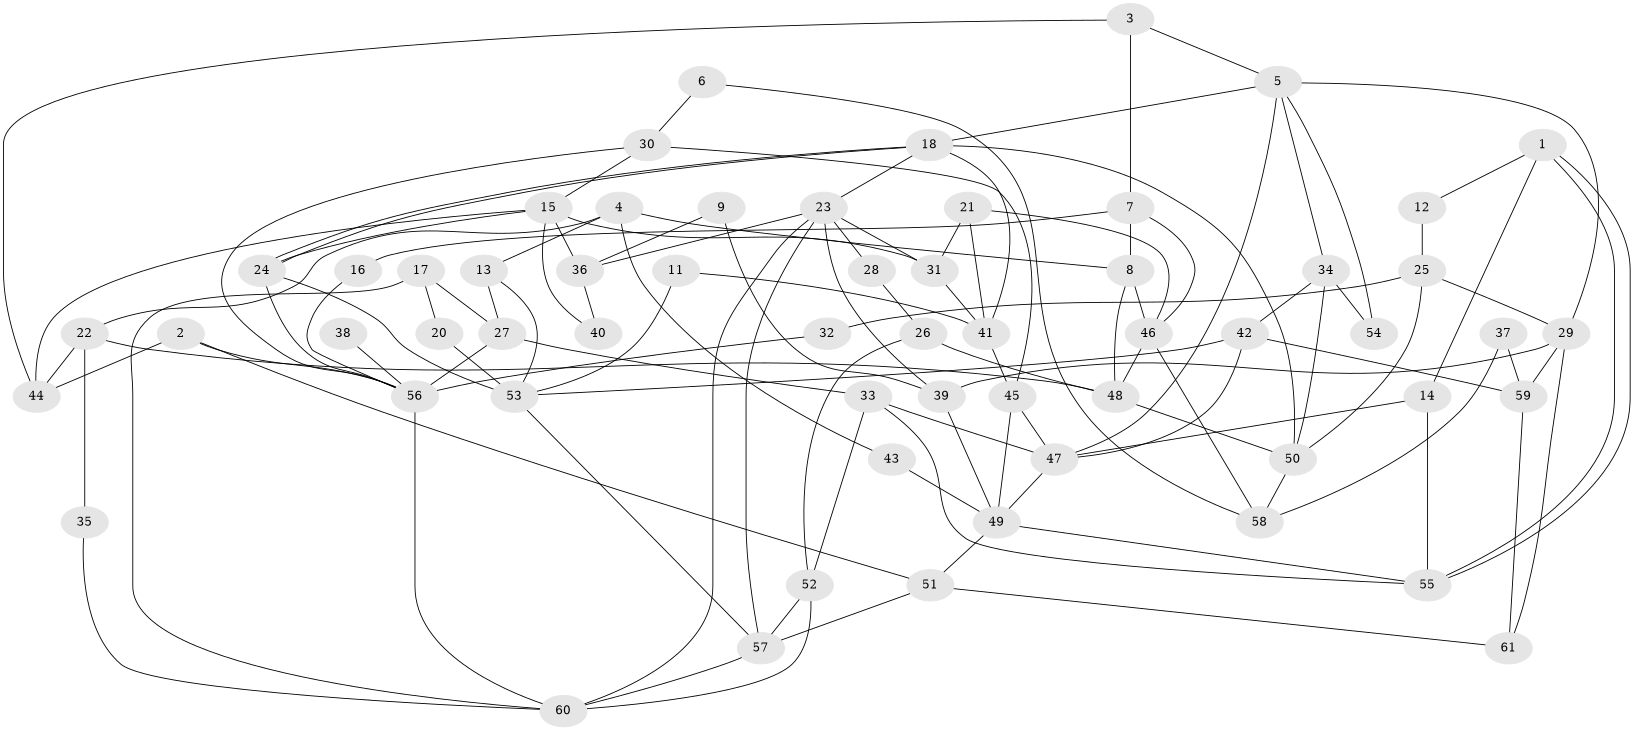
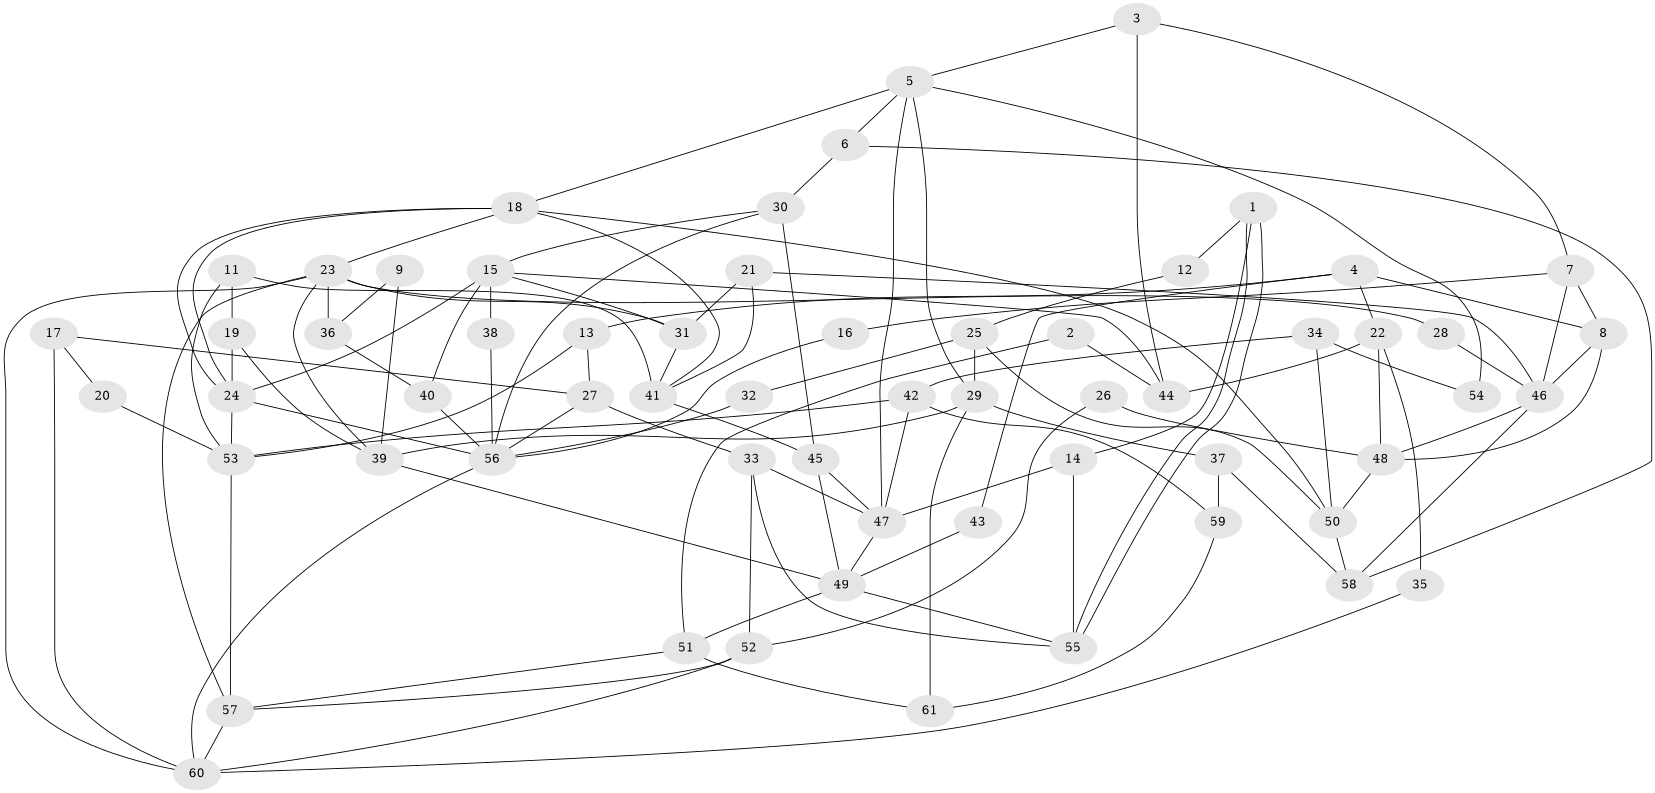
(1302, 176) -> (878, 114)
(565, 241) -> (491, 307)
(893, 296) -> (1491, 365)
none -> (232, 334)
(298, 365) -> (460, 428)
(1545, 365) -> (1099, 436)
